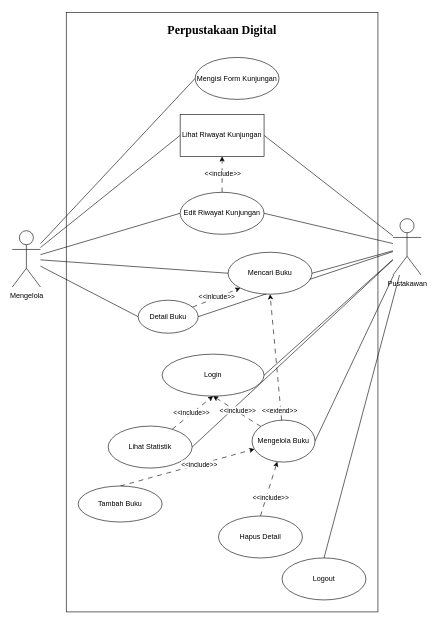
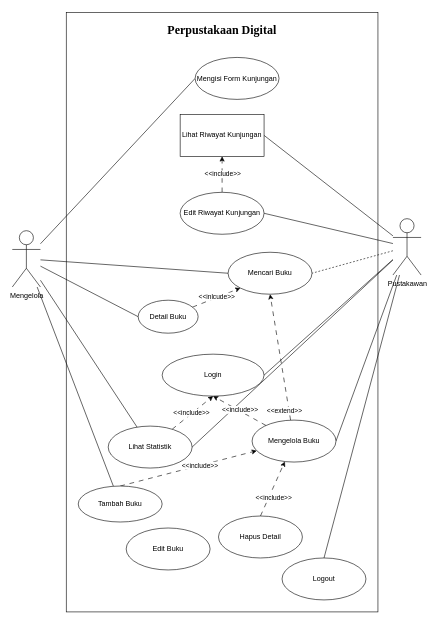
(111, 191) -> (89, 353)
(110, 234) -> (75, 386)
(345, 264) -> (345, 264)
(351, 266) -> none
(284, 441) -> (294, 441)
none -> (168, 549)
